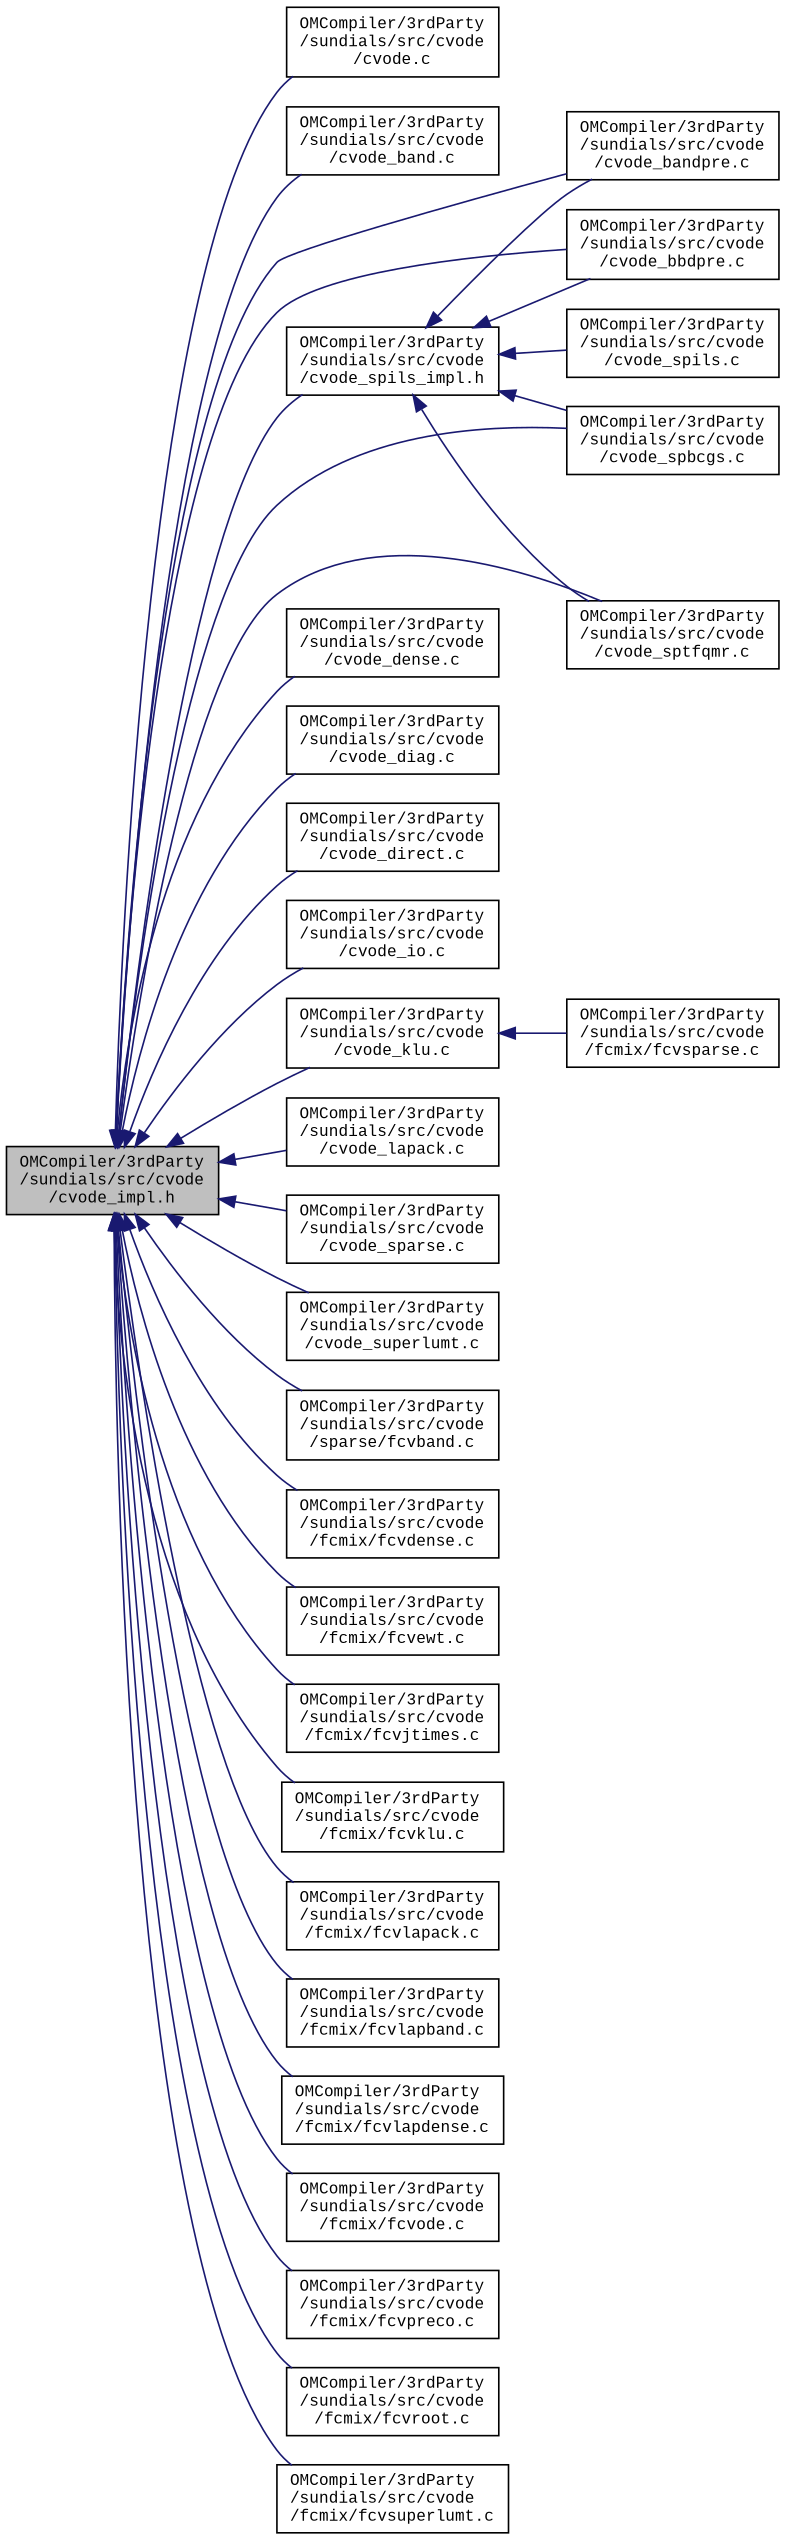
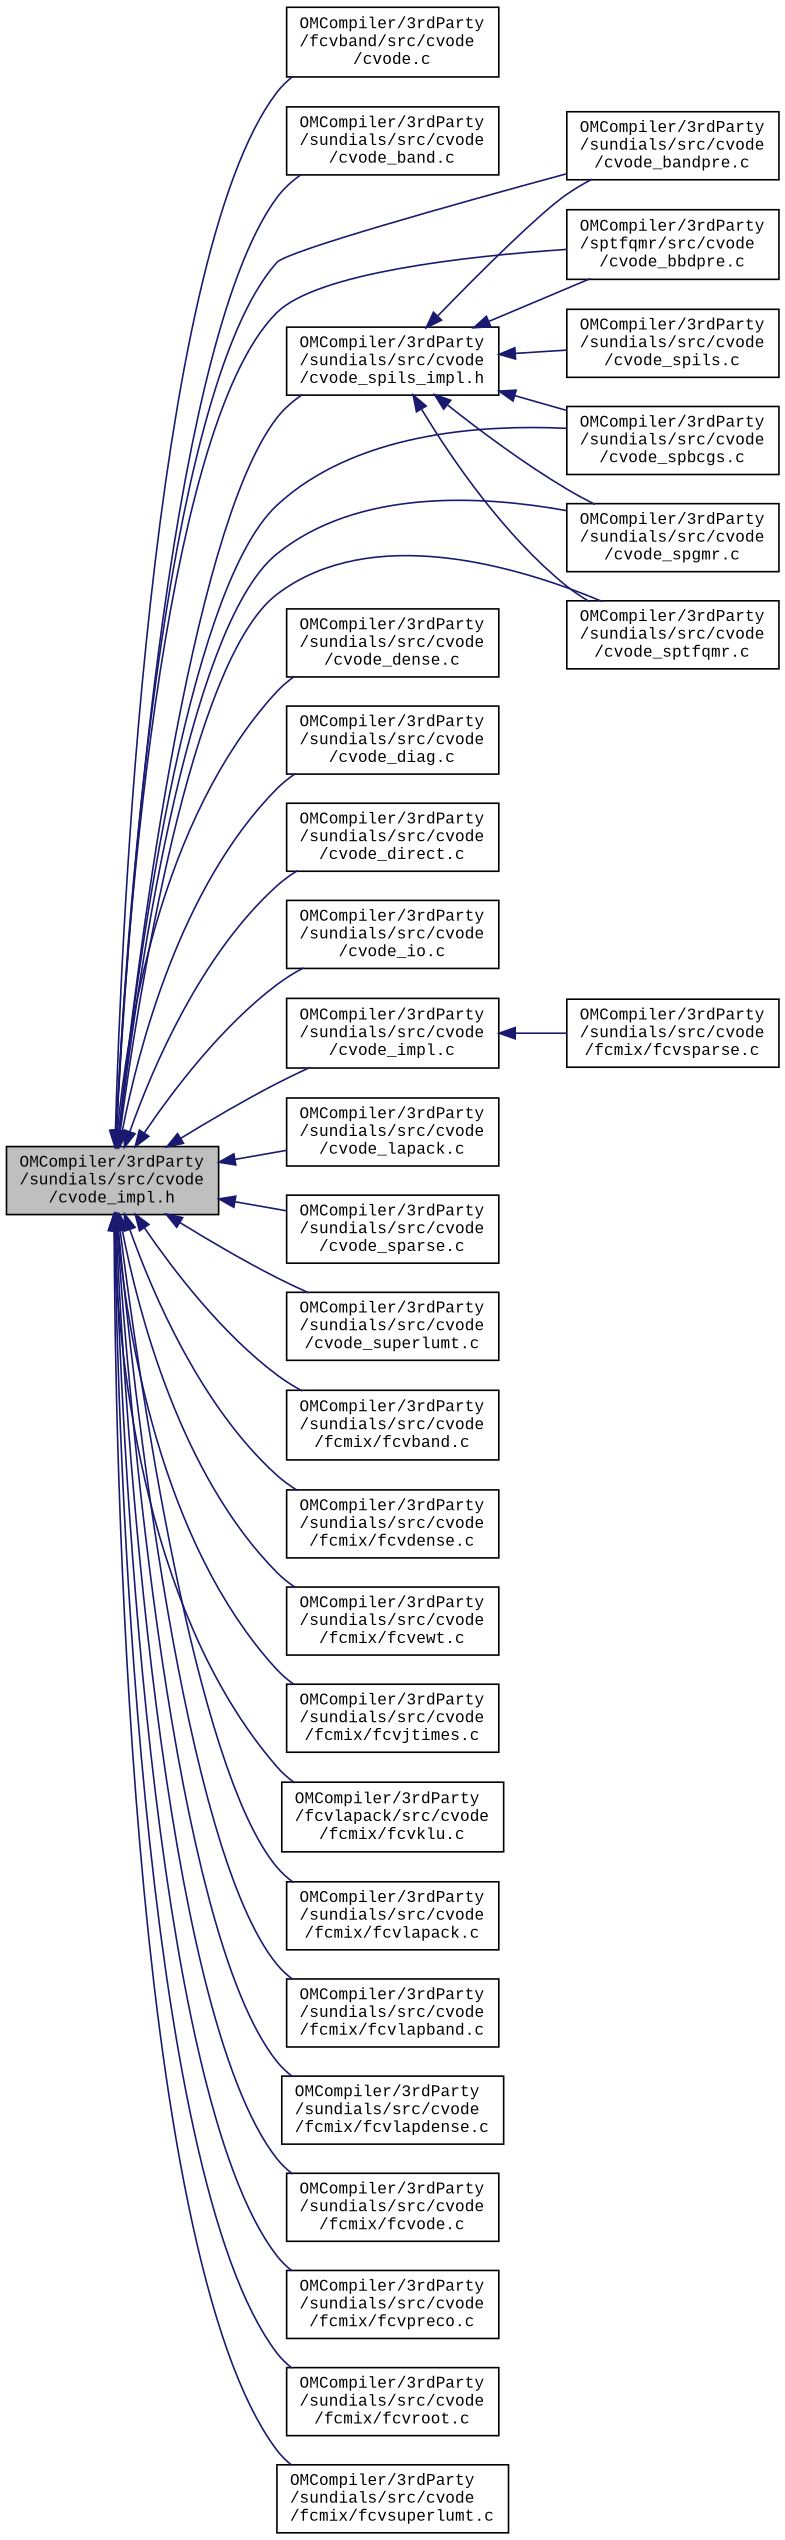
(393, 42) -> (393, 42)
(673, 245) -> (673, 245)
none -> (673, 538)
(393, 1033) -> (393, 1033)
(393, 1425) -> (393, 1425)
(393, 1817) -> (393, 1817)
